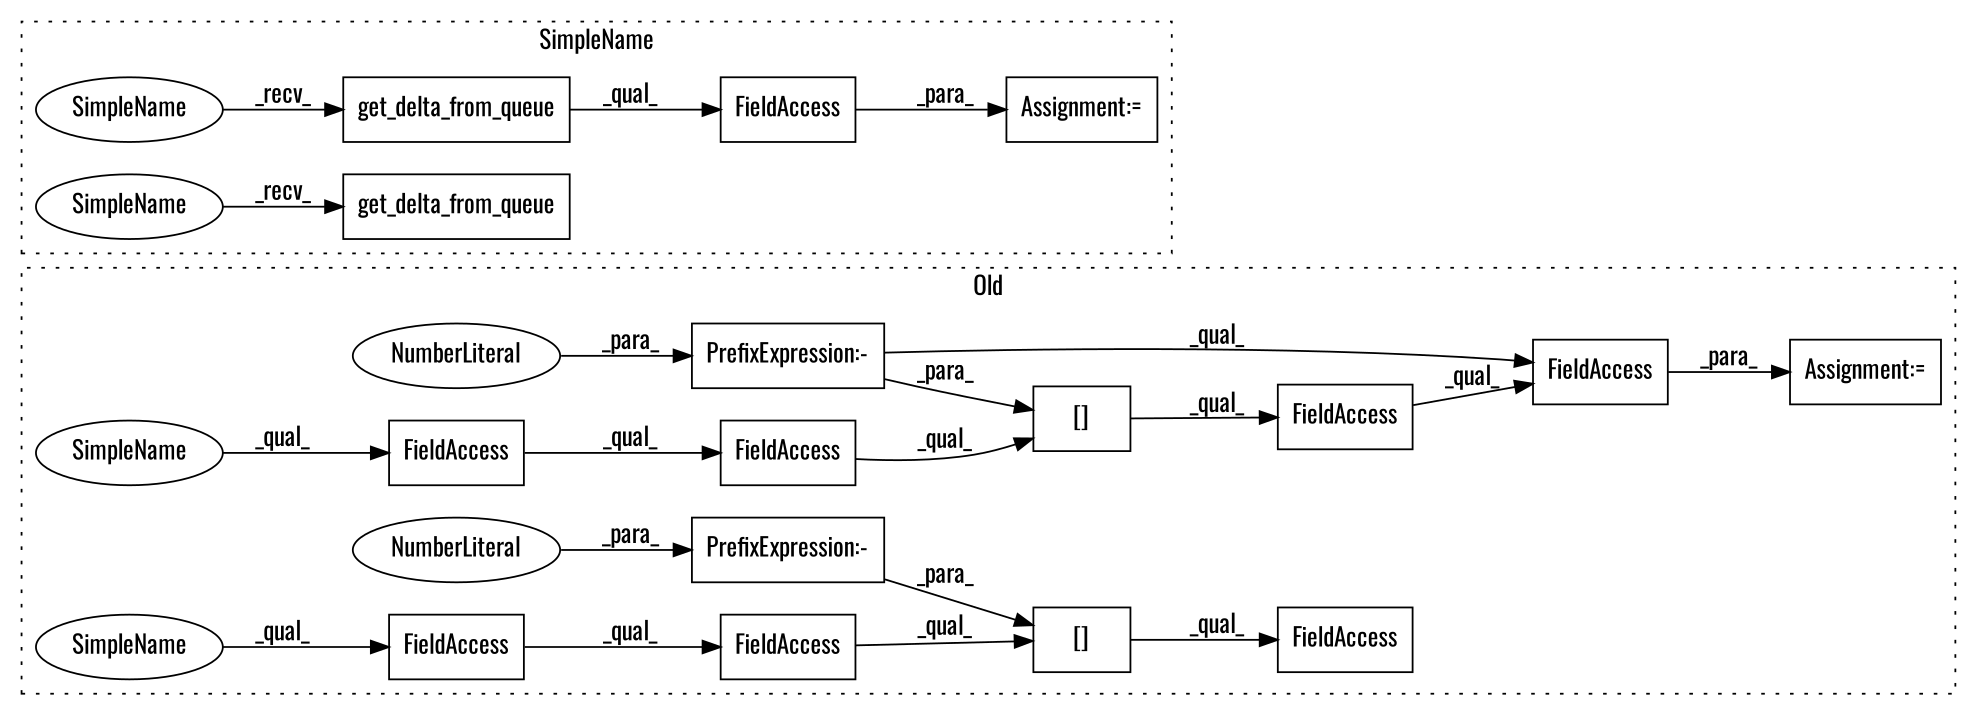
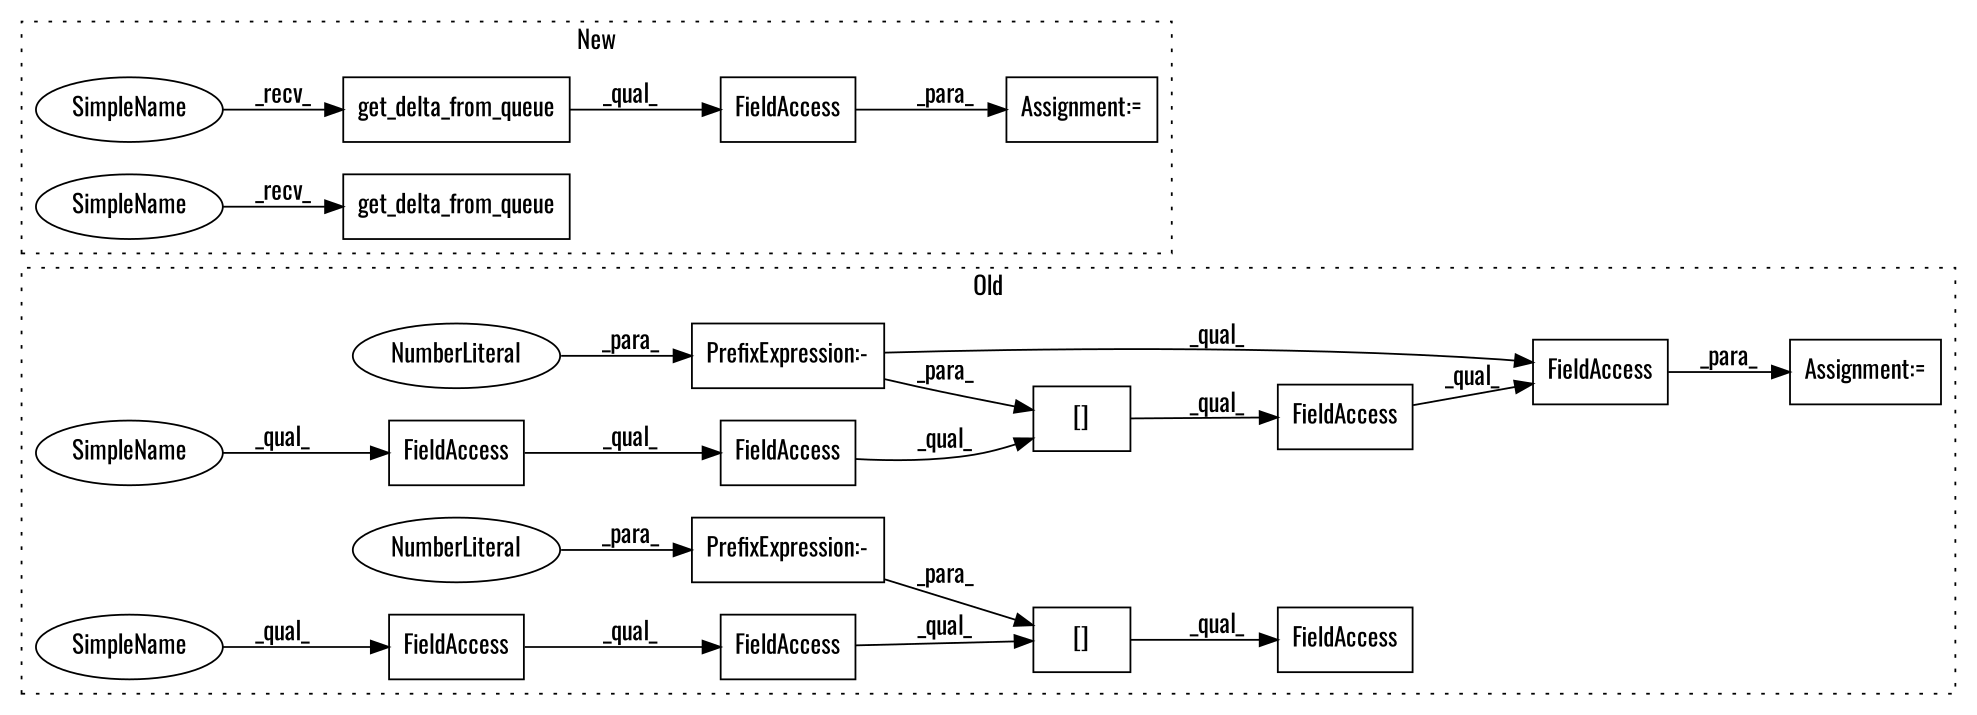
(597, 42) -> (597, 42)
